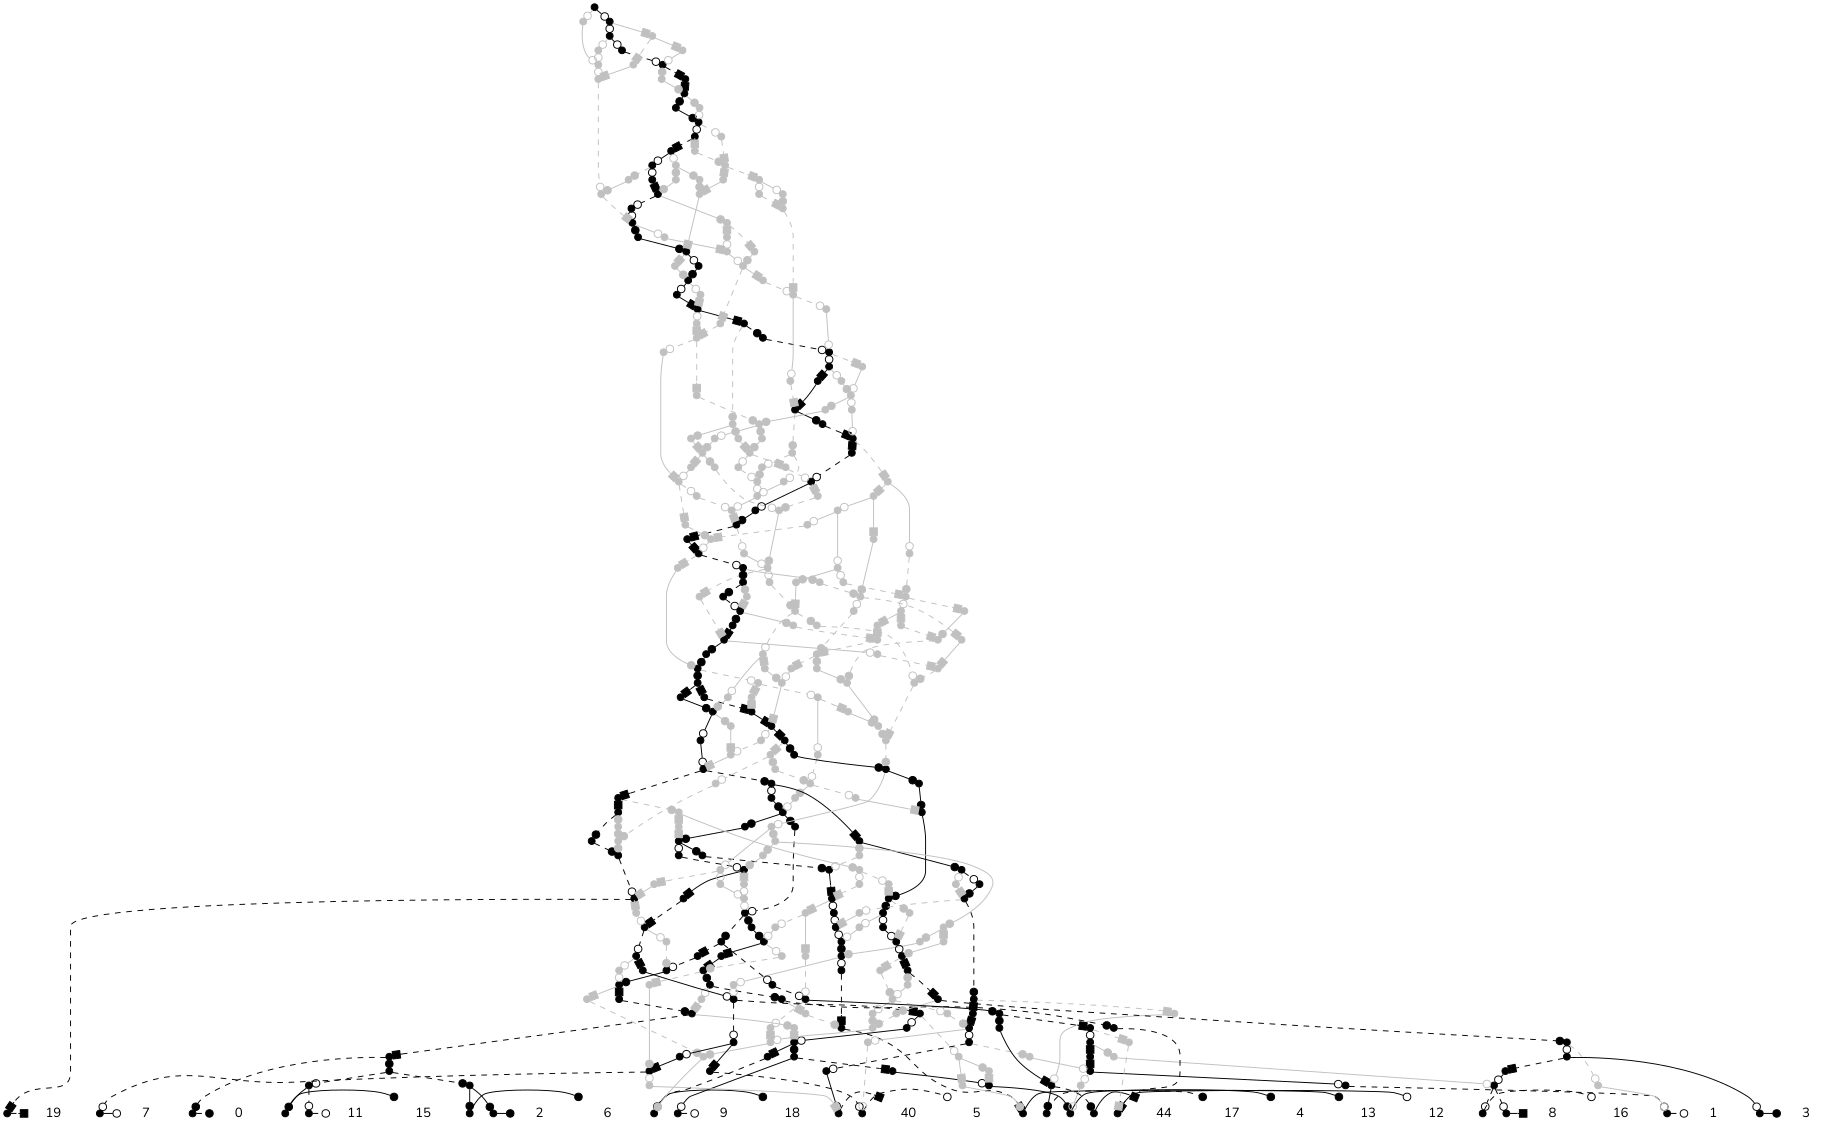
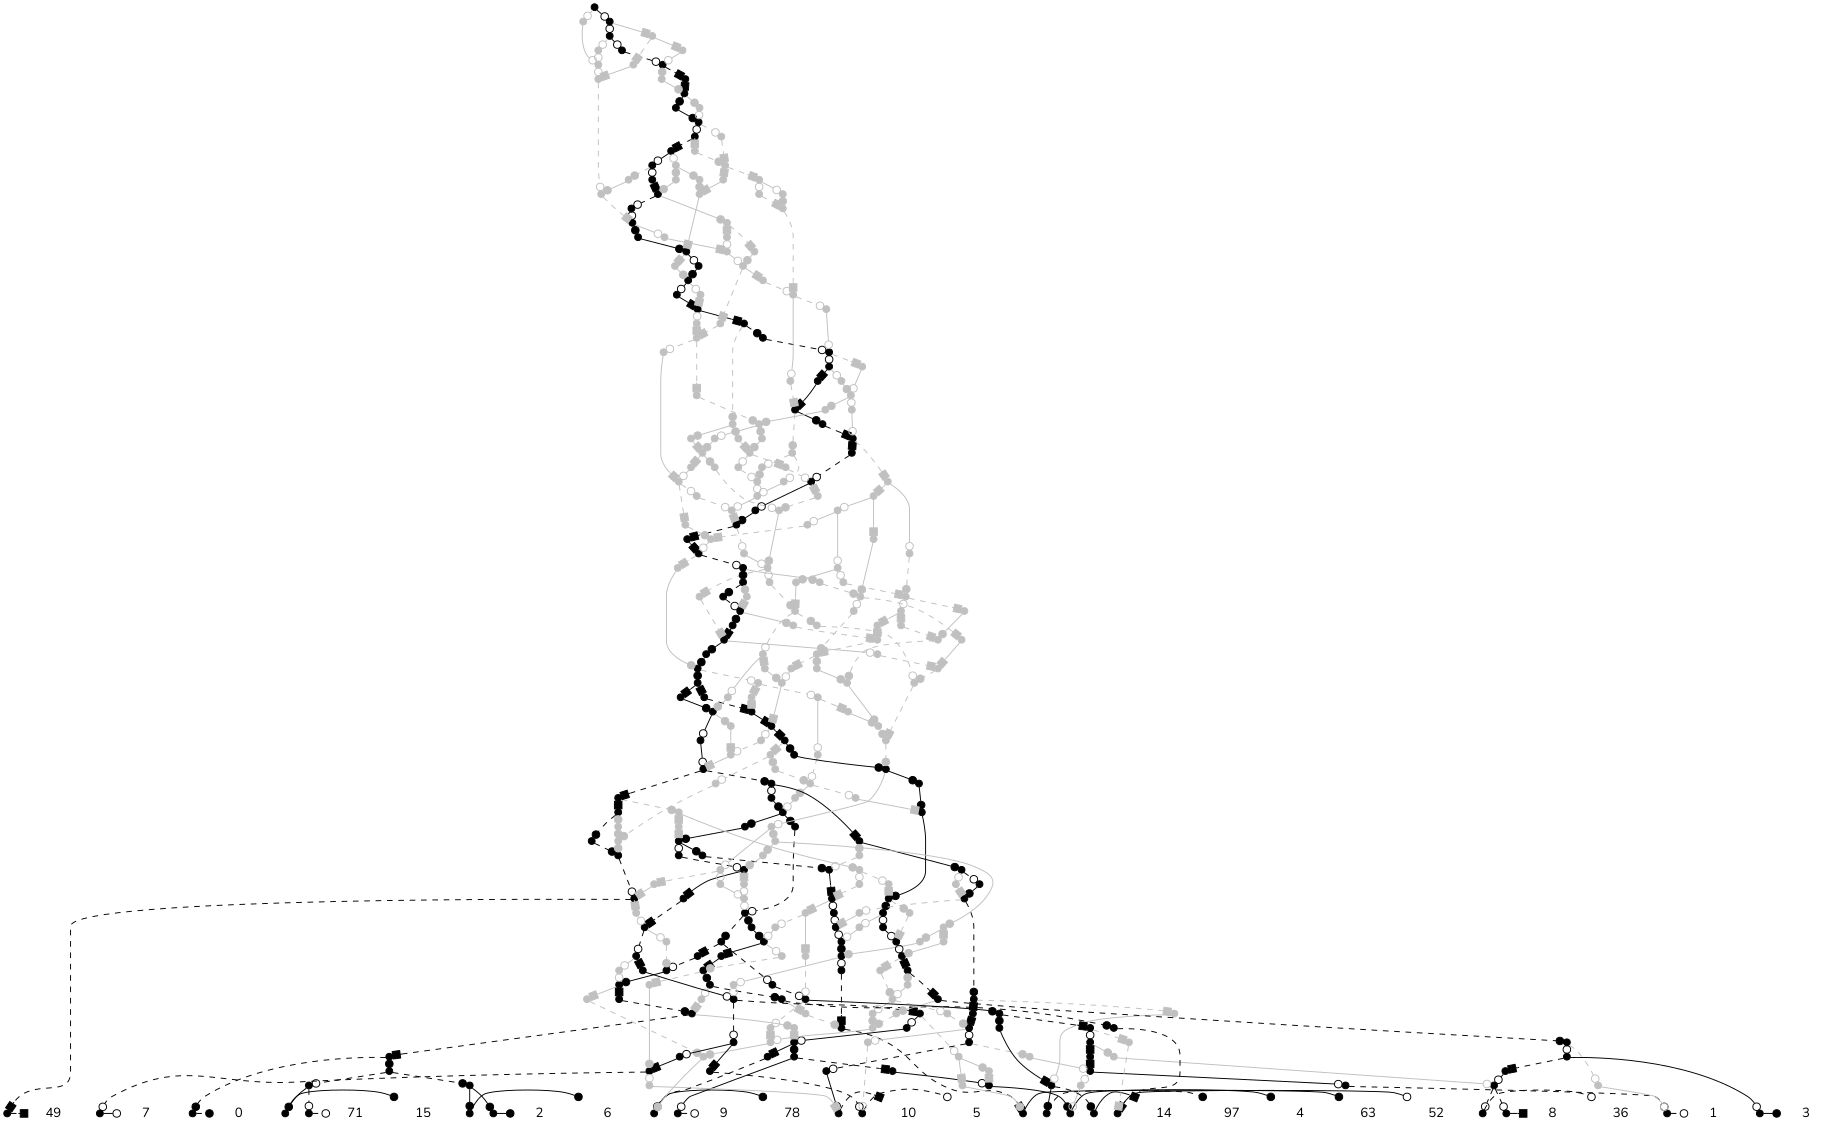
(54, 1113) -> (54, 1113)
(355, 1113) -> (355, 1113)
(792, 1113) -> (792, 1113)
(909, 1113) -> (909, 1113)
(1164, 1113) -> (1164, 1113)
(1232, 1113) -> (1232, 1113)
(1368, 1113) -> (1368, 1113)
(1436, 1113) -> (1436, 1113)
(1621, 1113) -> (1621, 1113)
